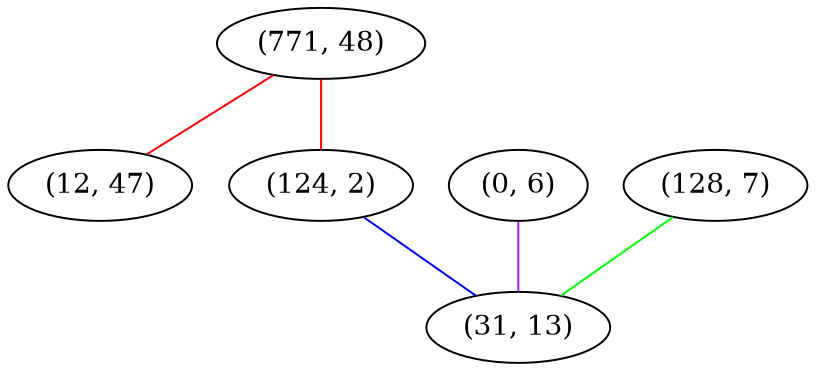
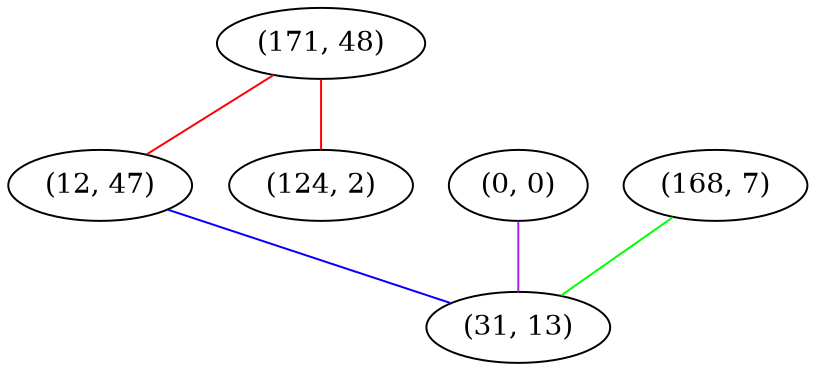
(321, 43) -> (321, 43)
(518, 185) -> (518, 185)
(716, 185) -> (716, 185)
(420, 256) -> (309, 256)
